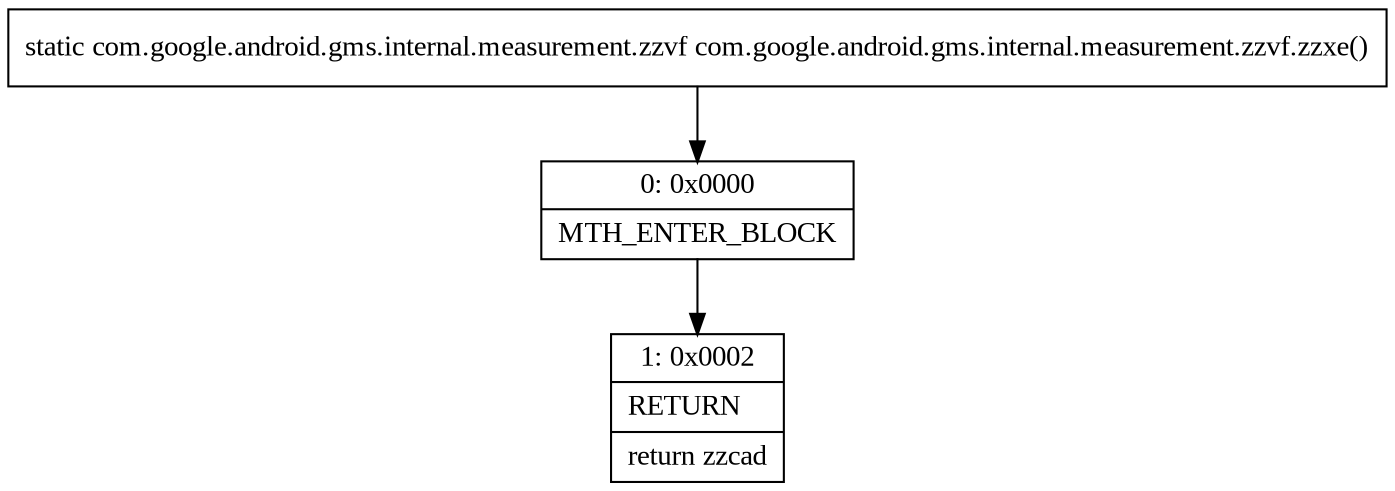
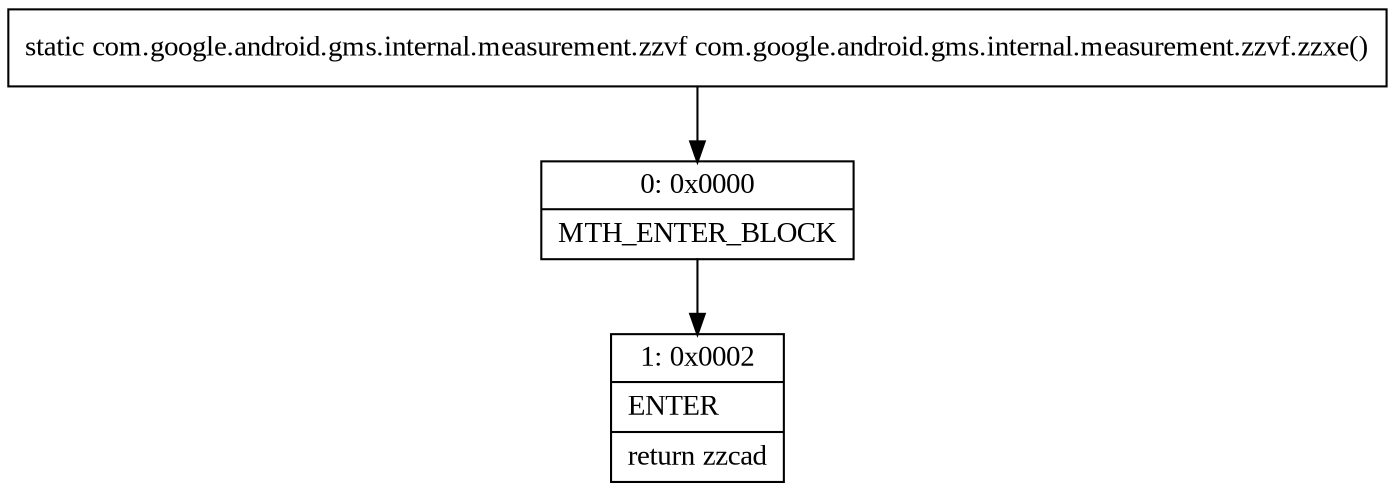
(685, 406) -> (674, 406)
